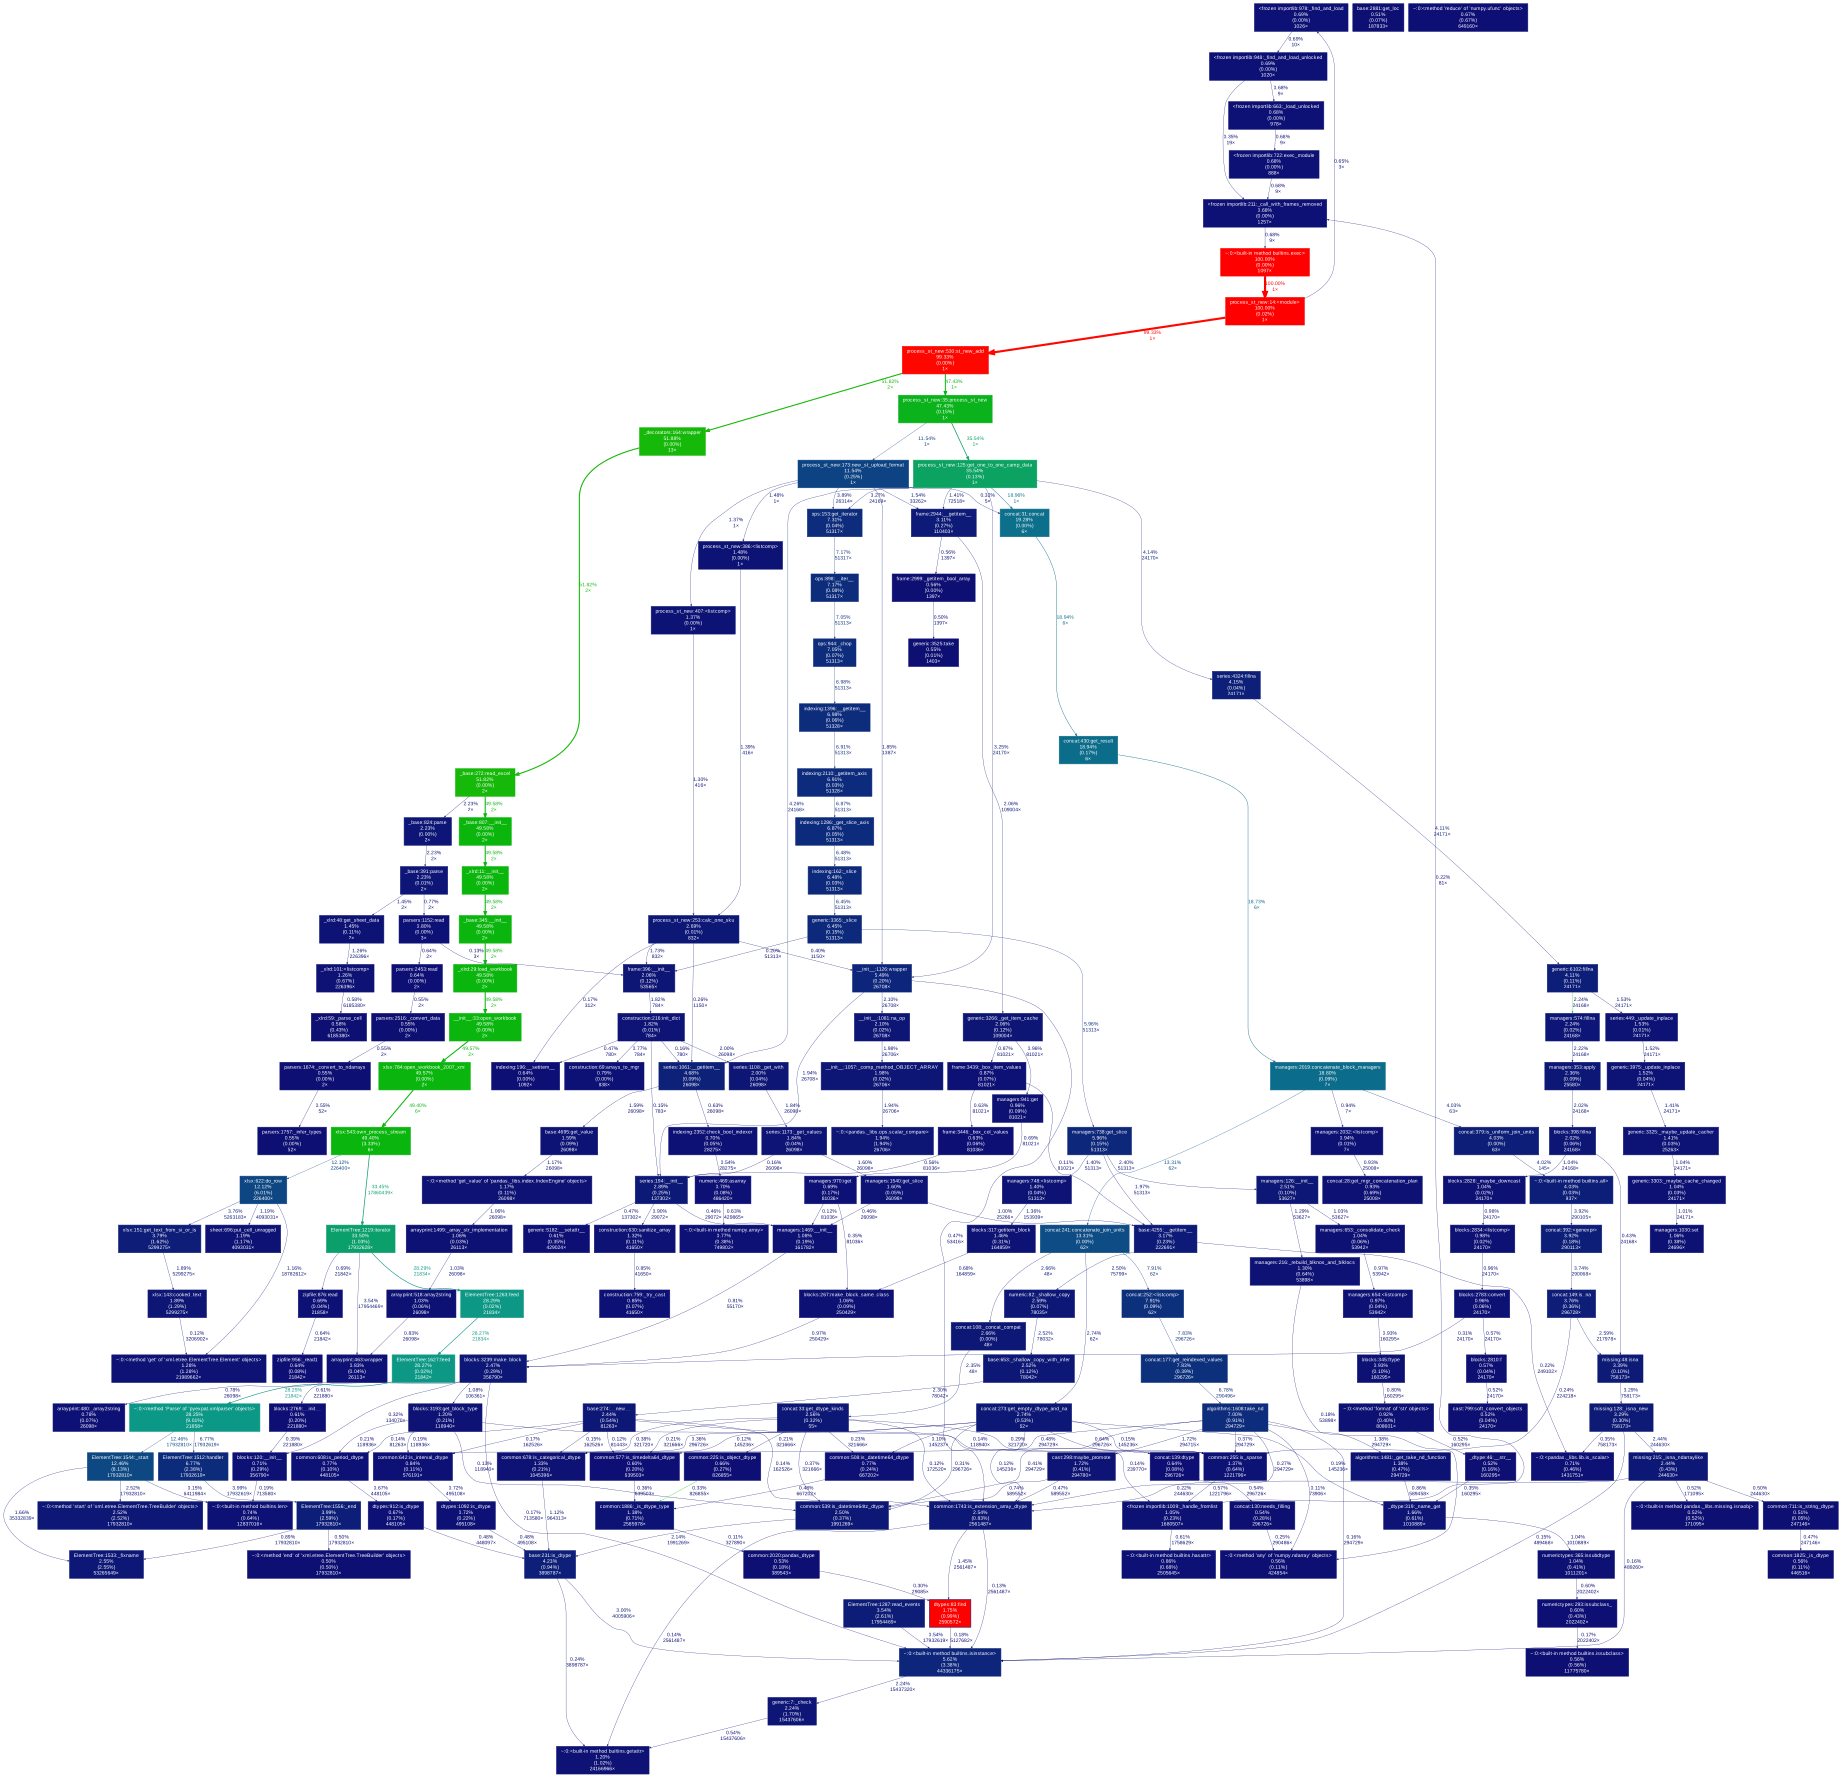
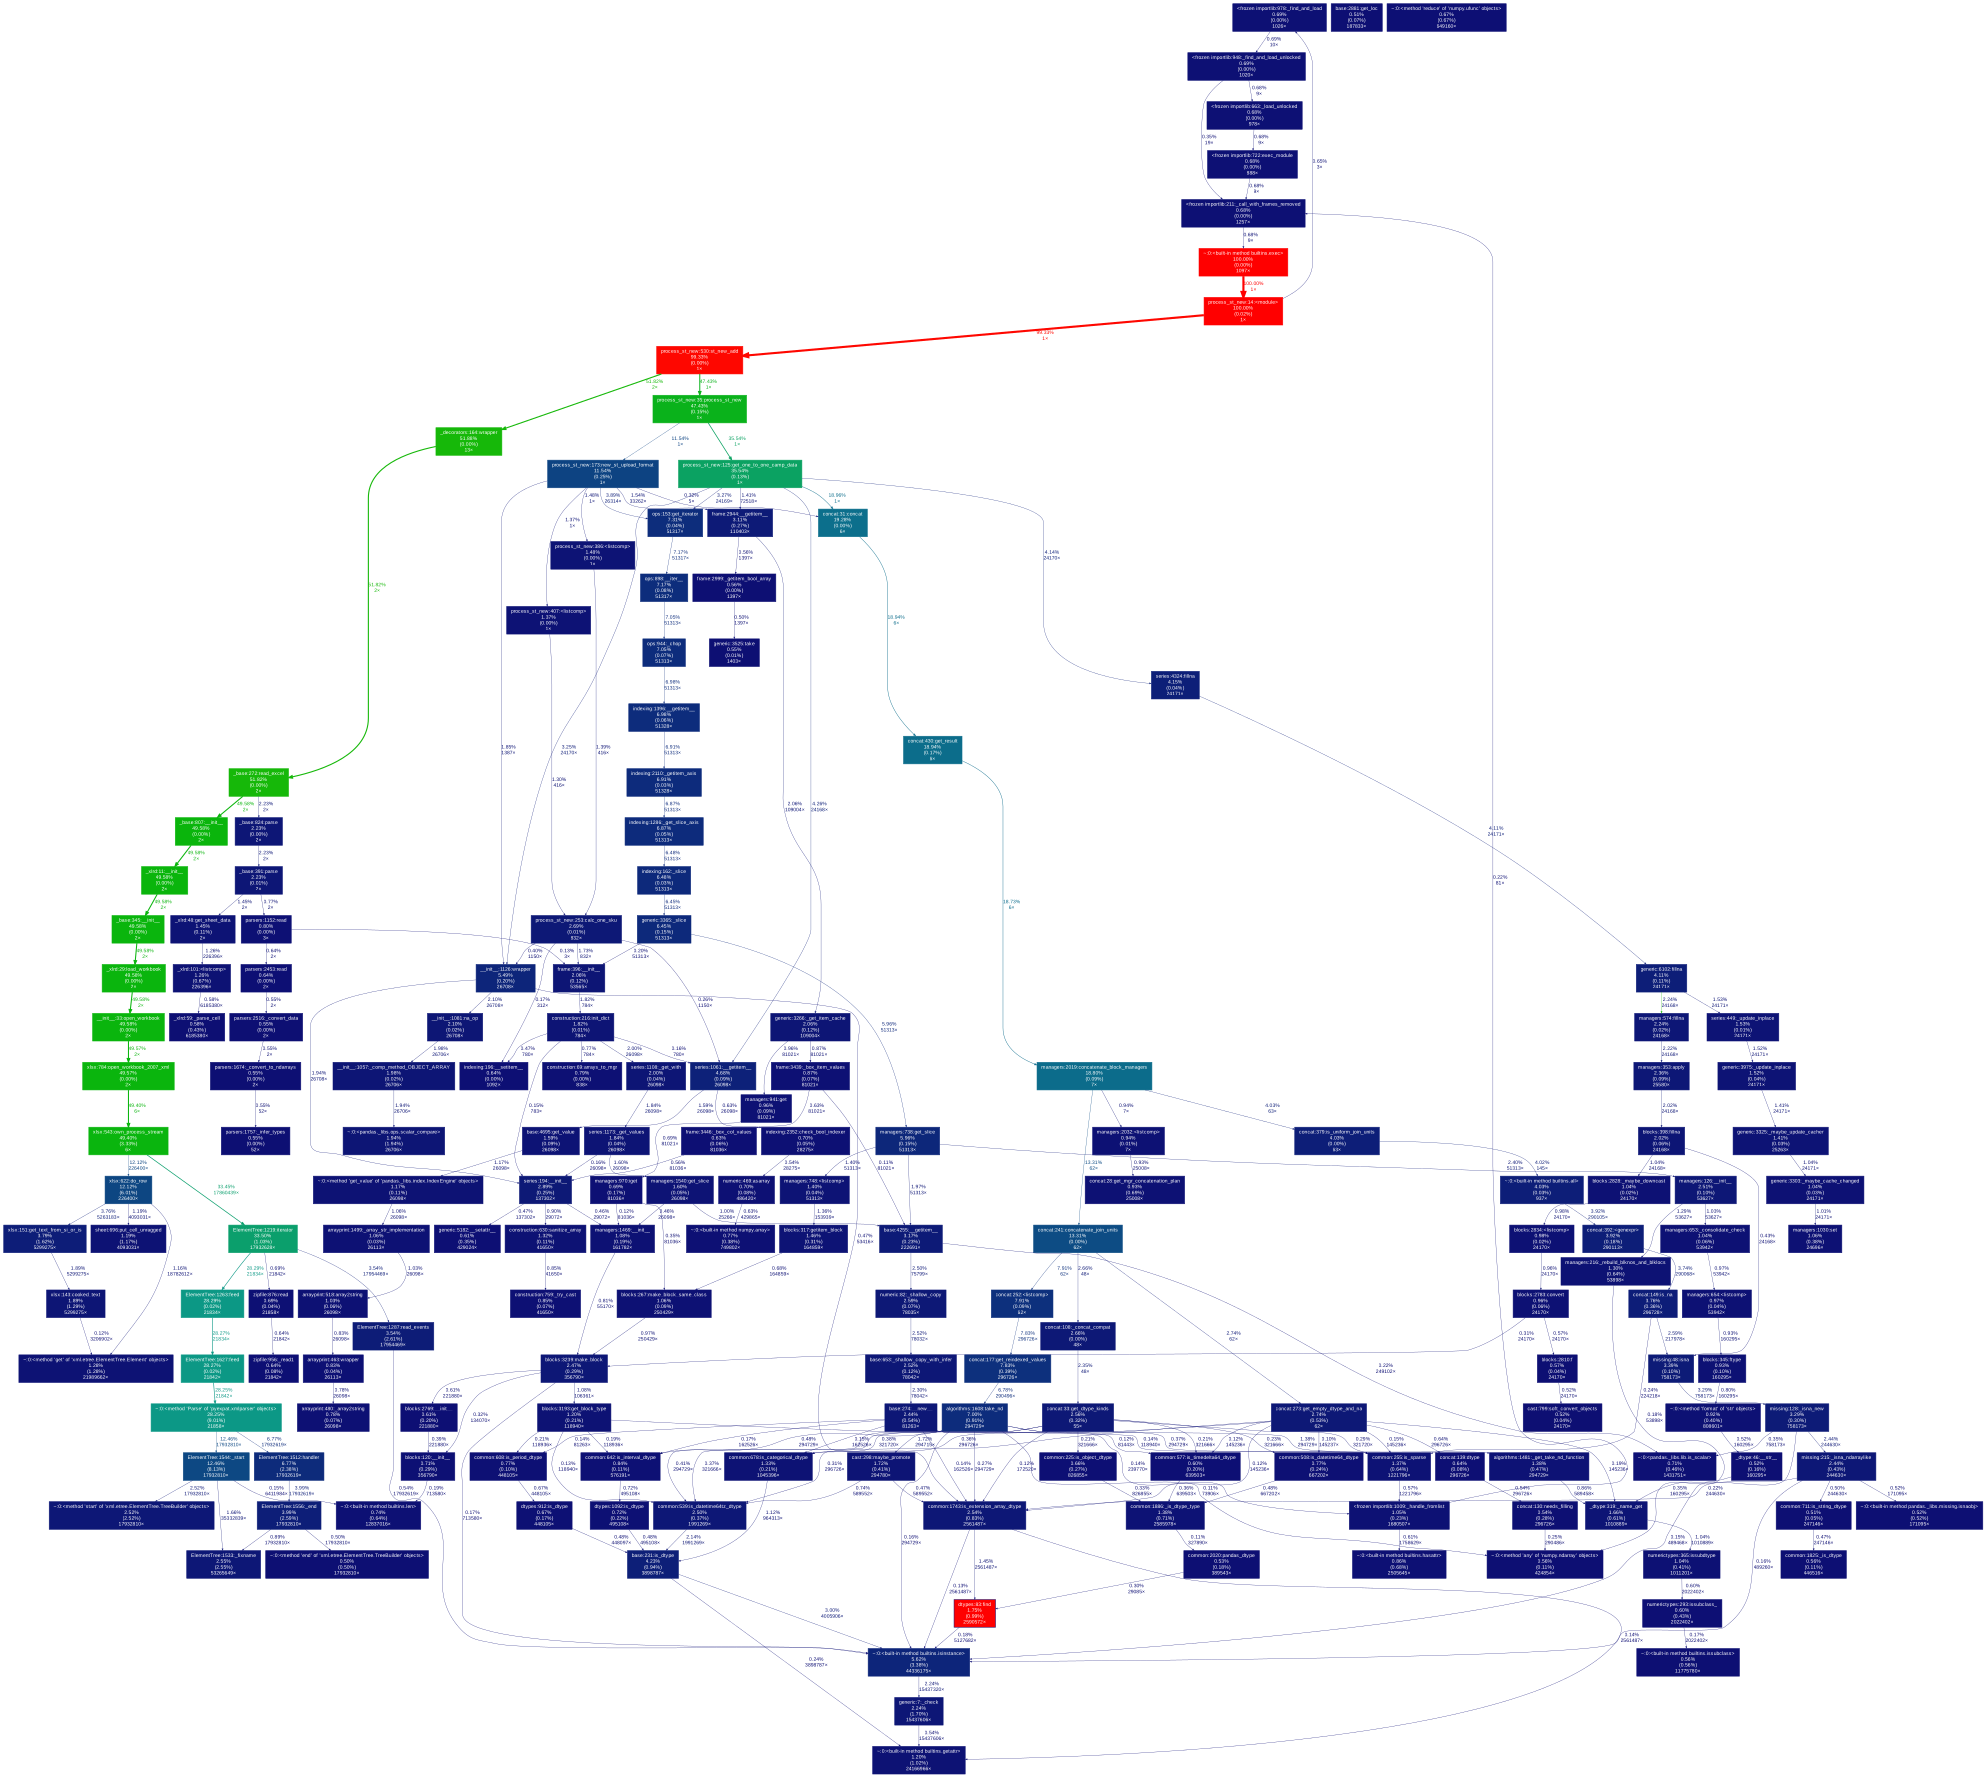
(358, 1303) -> (351, 1275)
(679, 1491) -> (1121, 1491)
